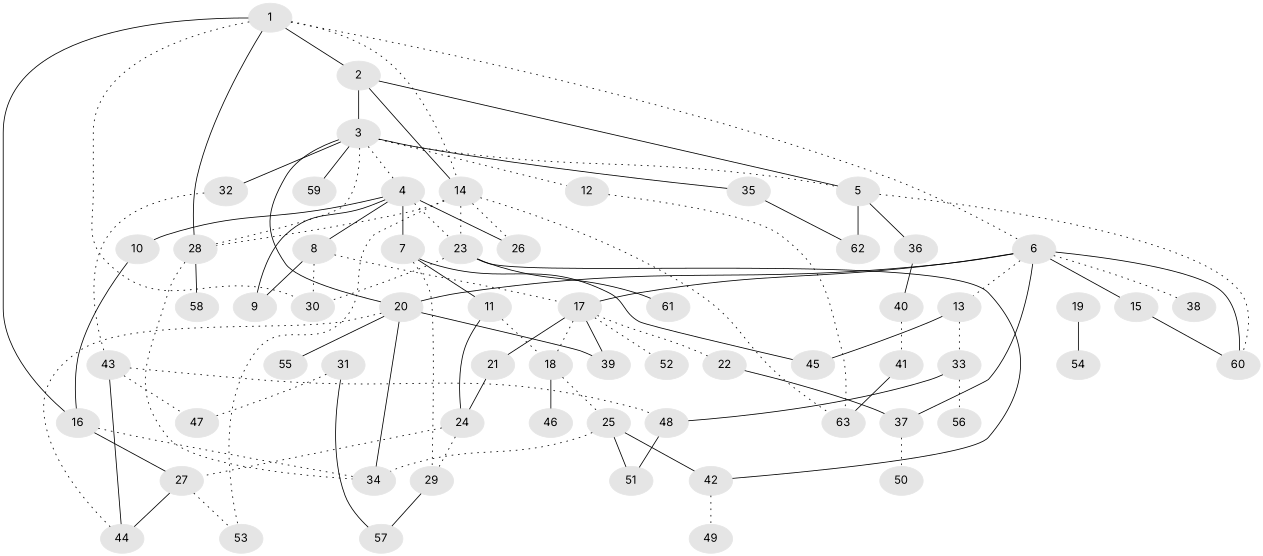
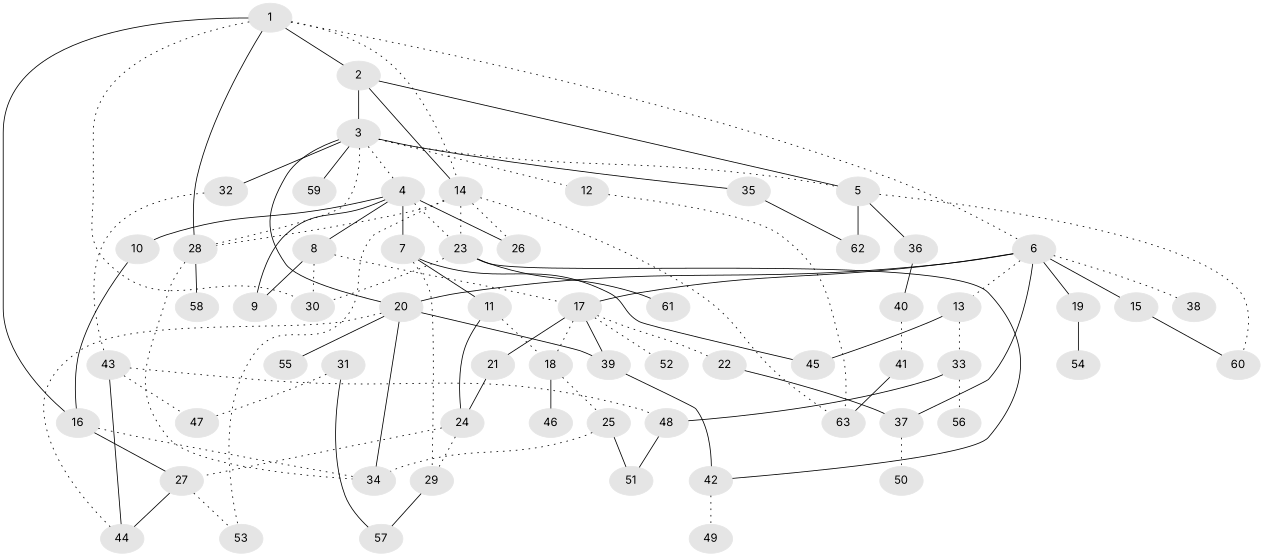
(1172, 271) -> (1056, 278)
(660, 452) -> (688, 404)
